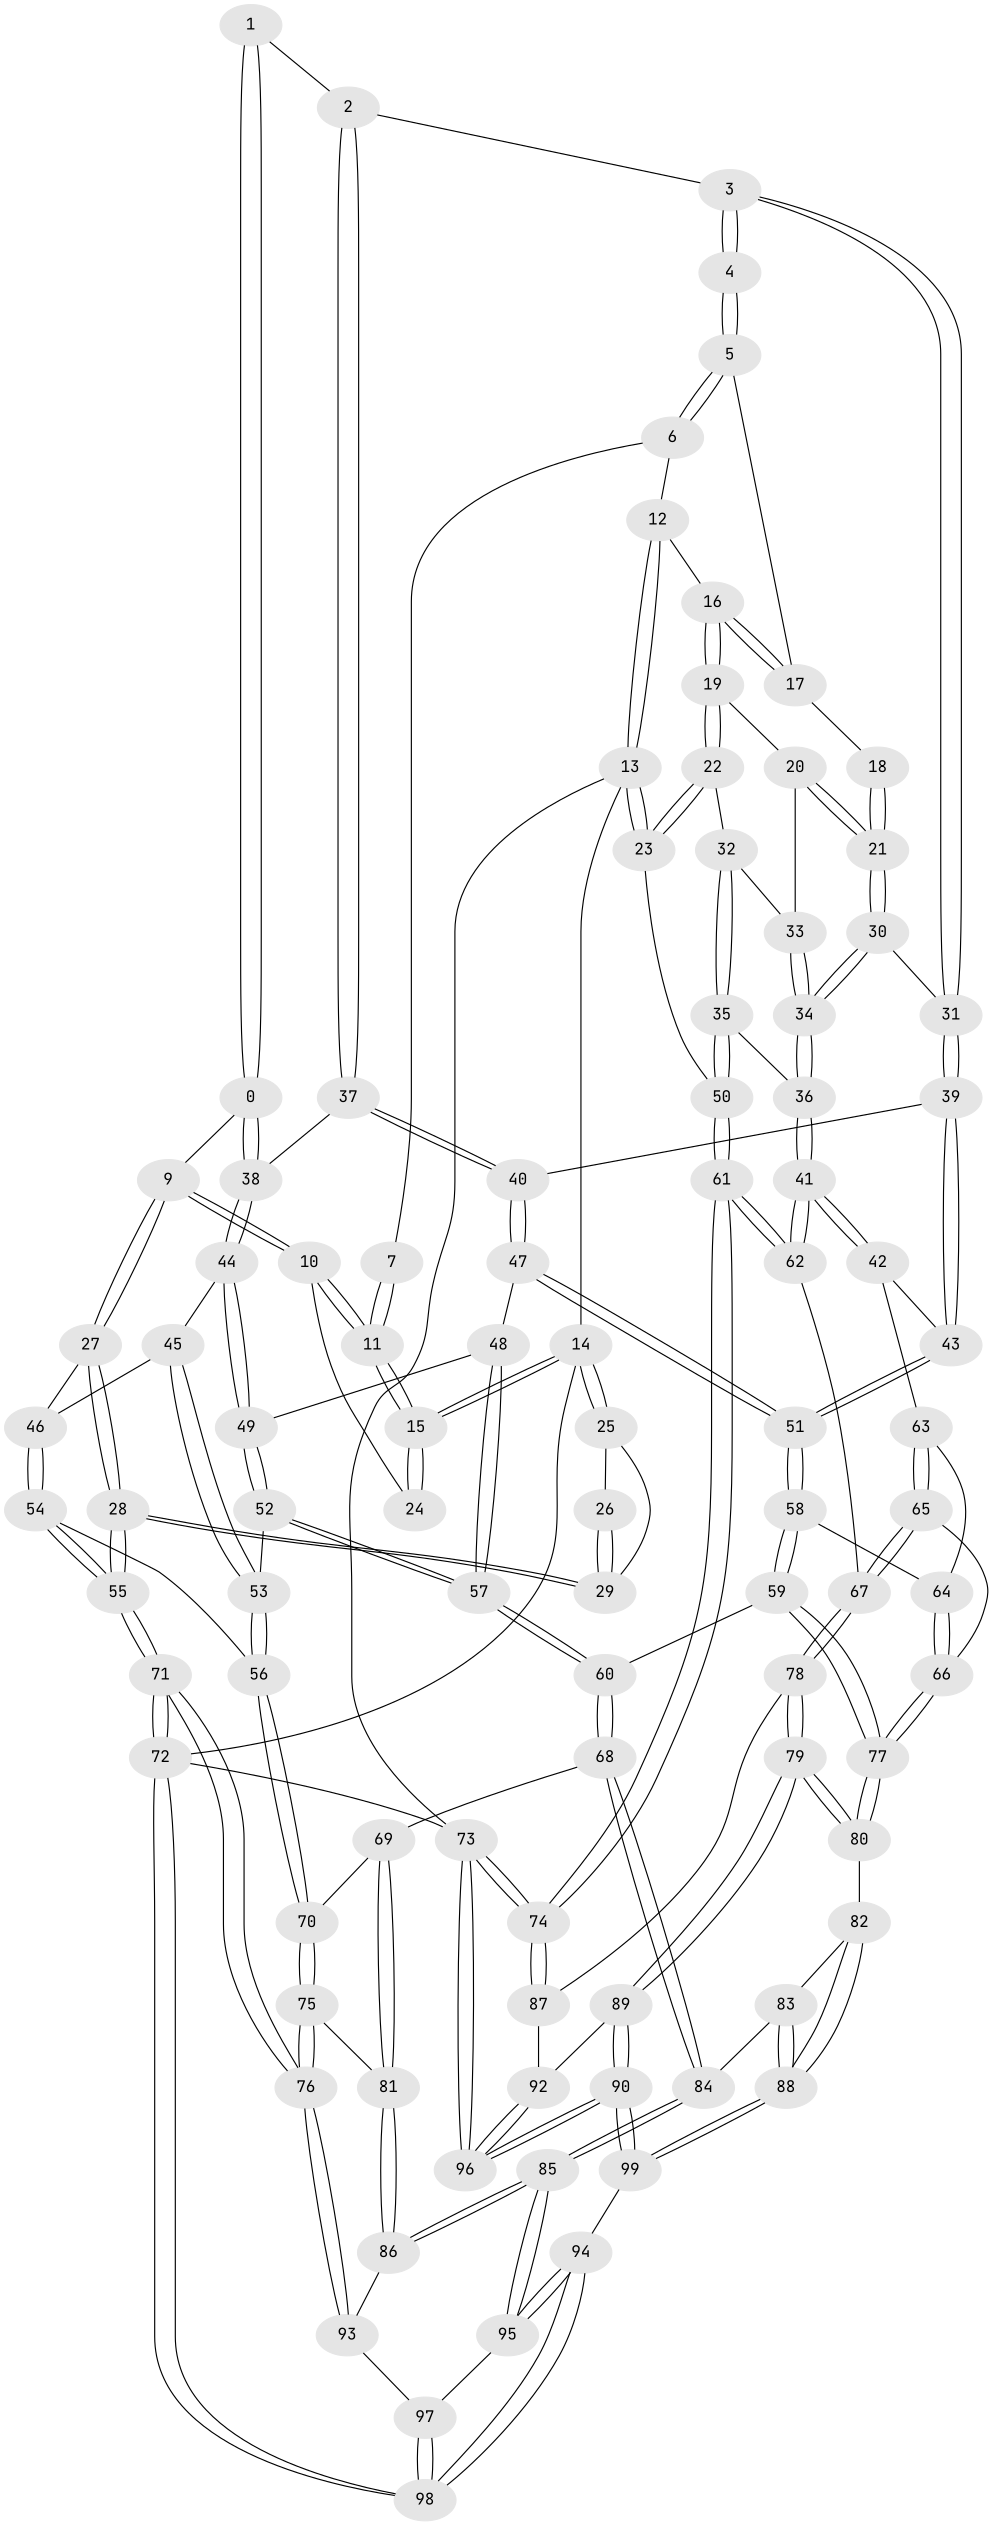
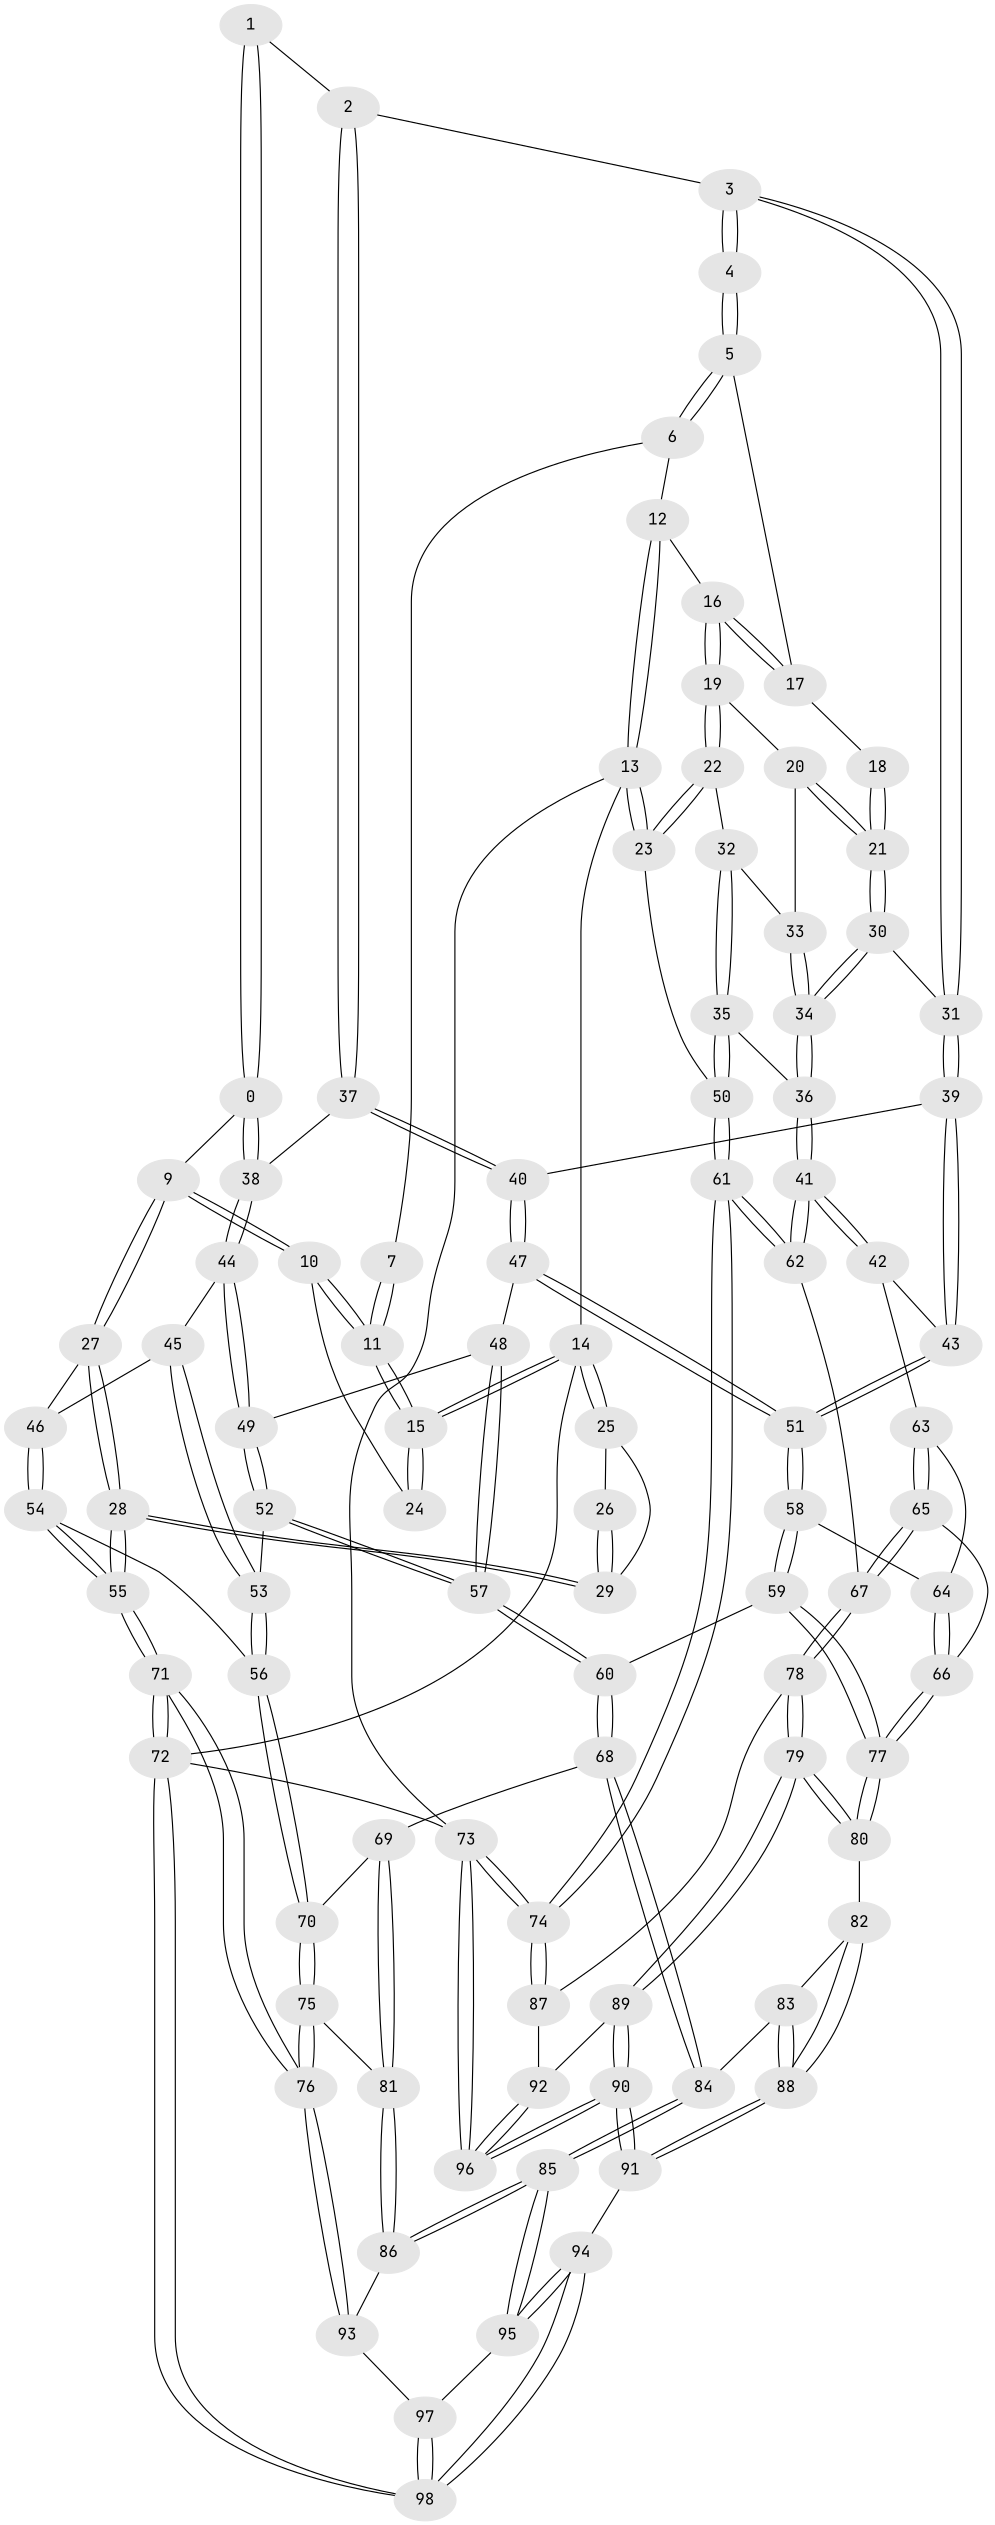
(630, 2170) -> (630, 2170)
